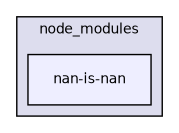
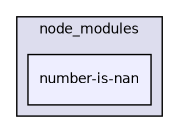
(90, 80) -> (90, 80)
